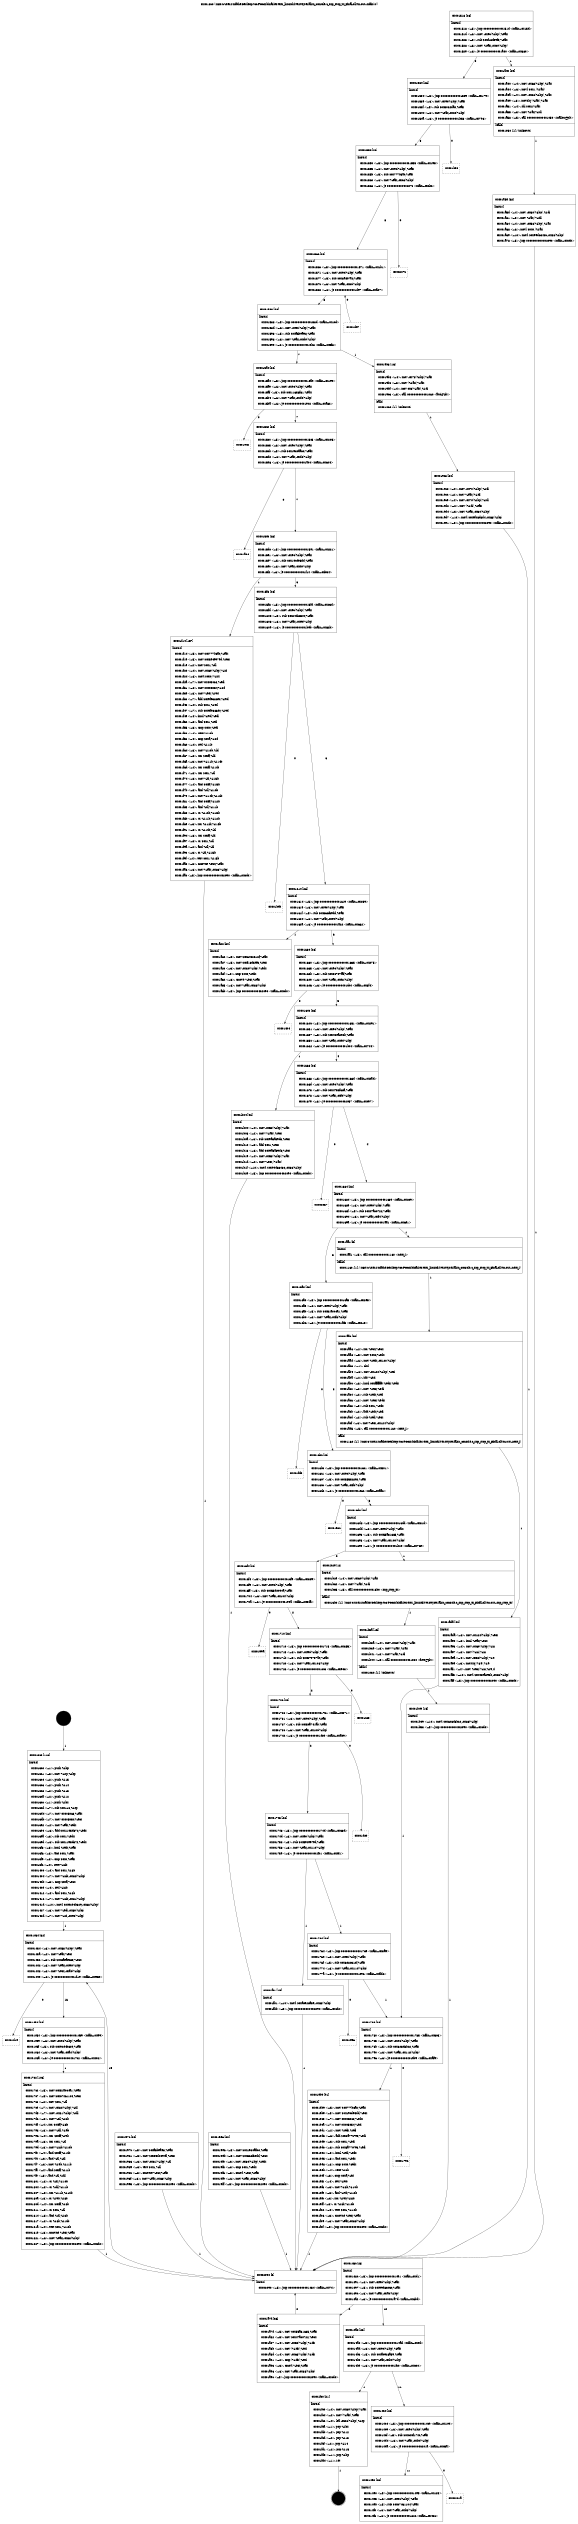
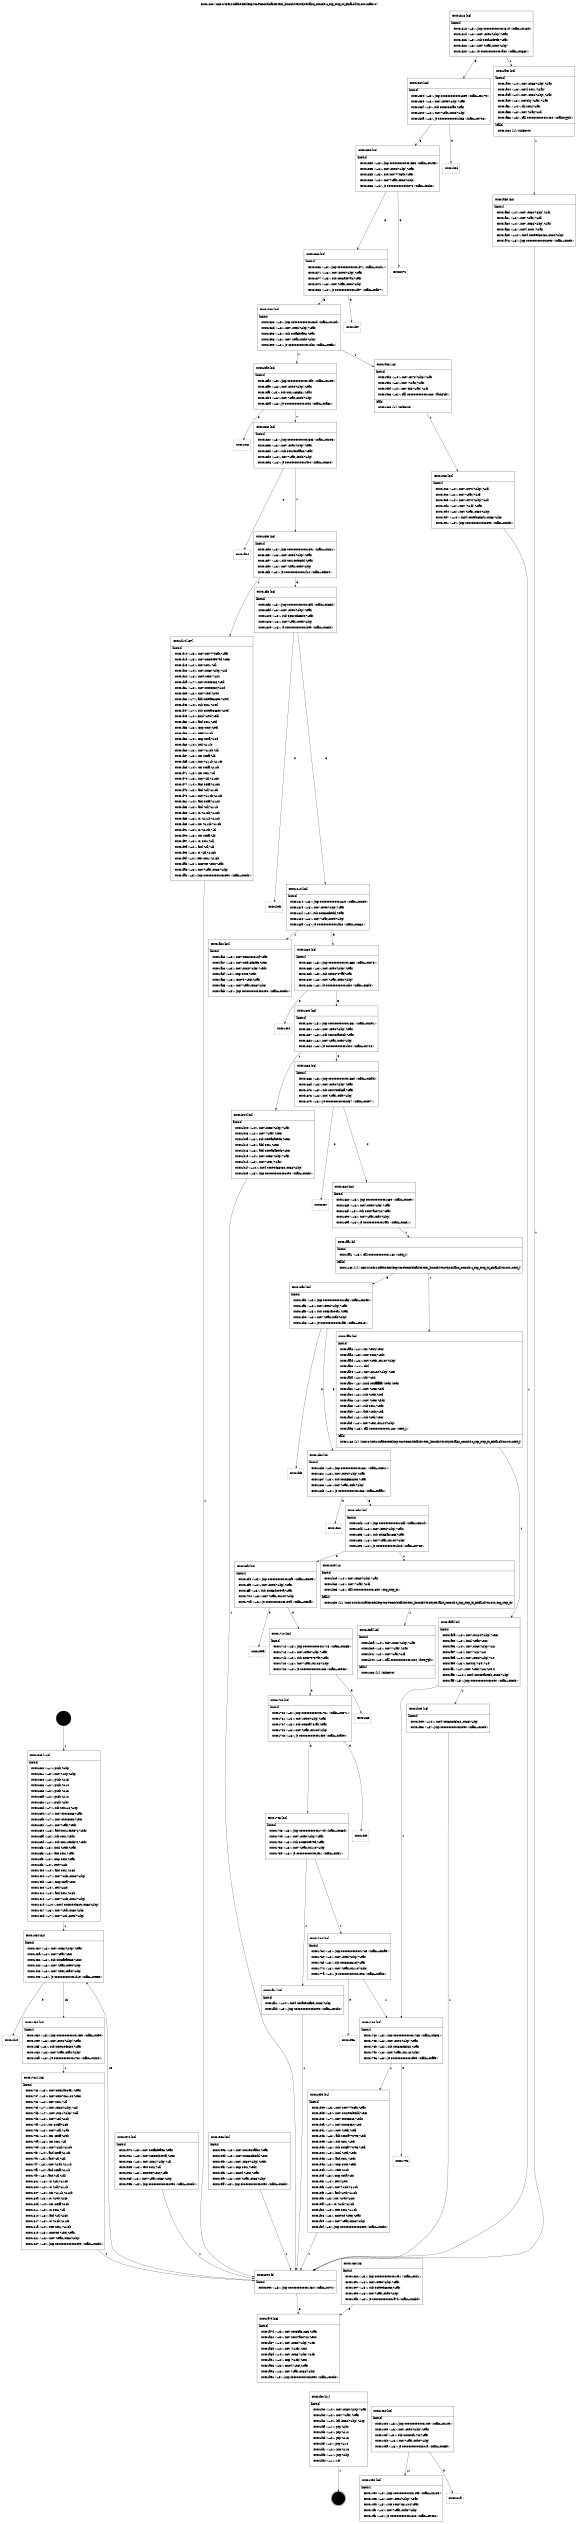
(347, 310) -> (350, 308)
(326, 1253) -> (384, 1278)
(426, 1691) -> (459, 1694)
(295, 2305) -> (298, 2303)
(384, 2348) -> none
